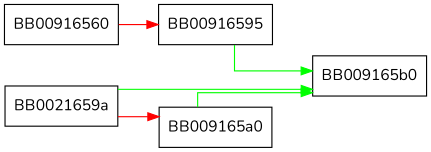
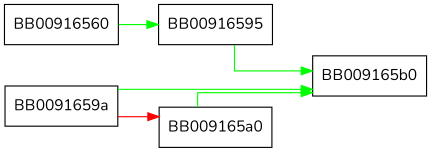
(133, 25) -> (133, 25)
(61, 106) -> (61, 106)
